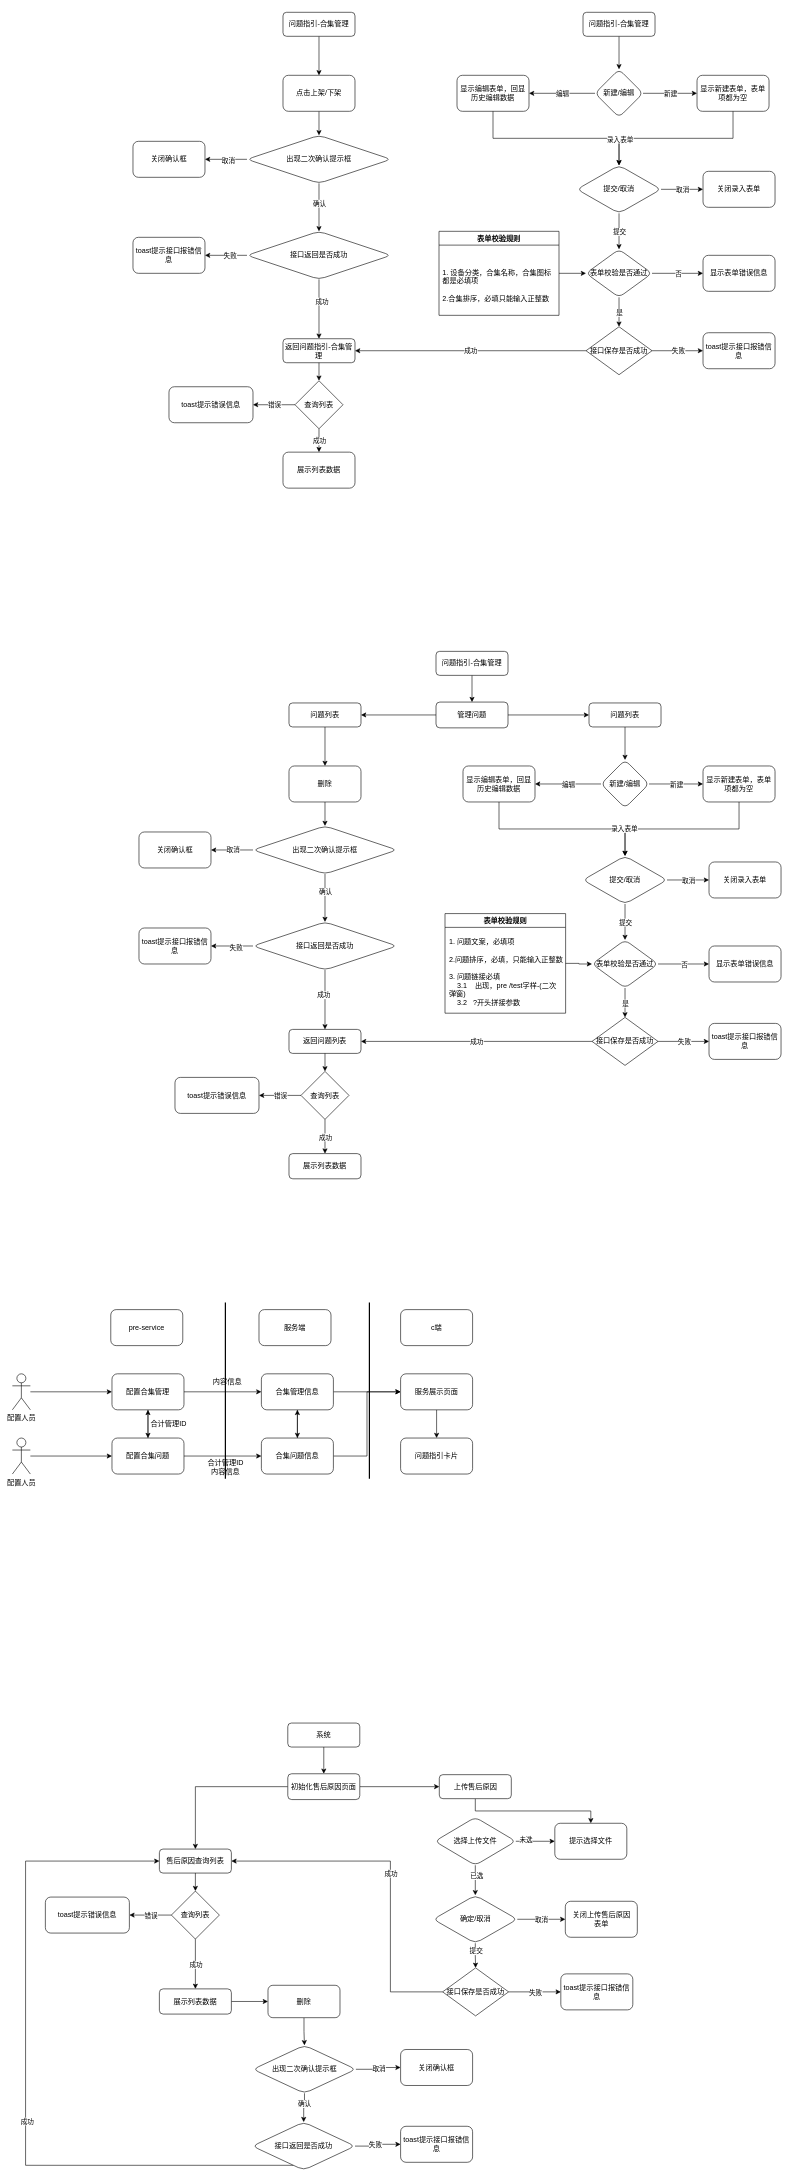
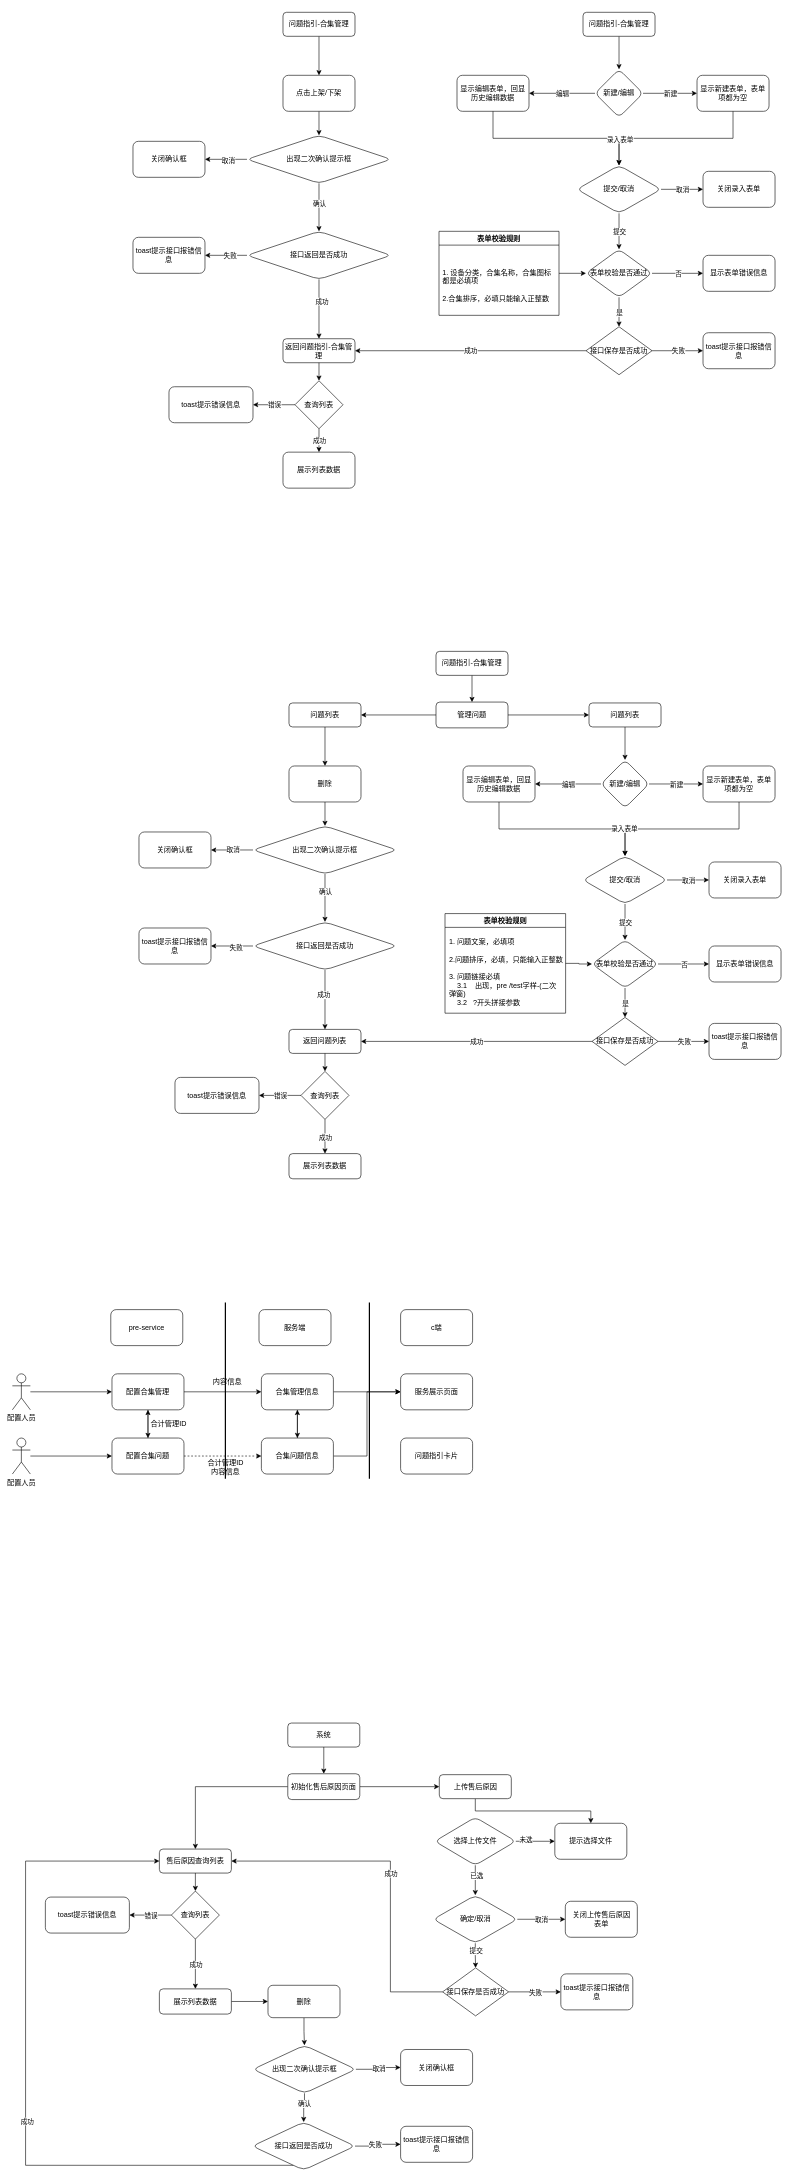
(437, 1422) -> none
(220, 1456) -> (220, 1456)
